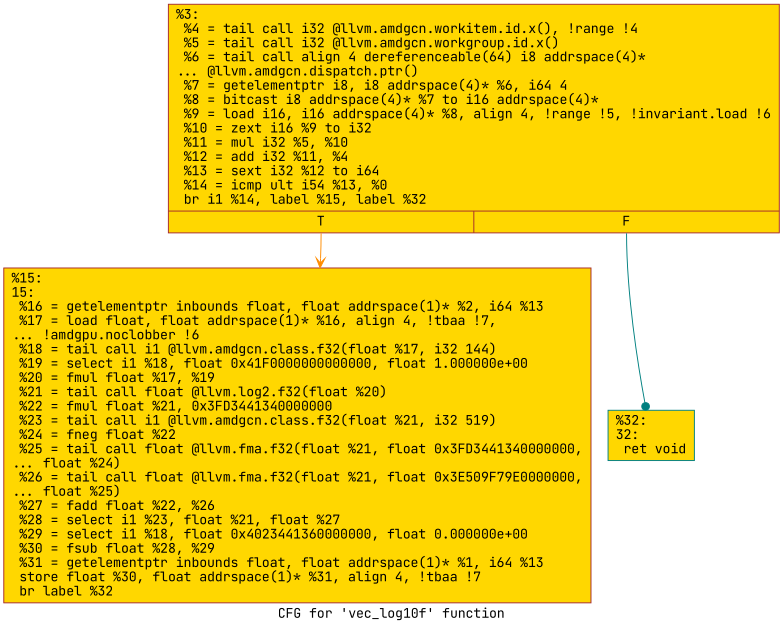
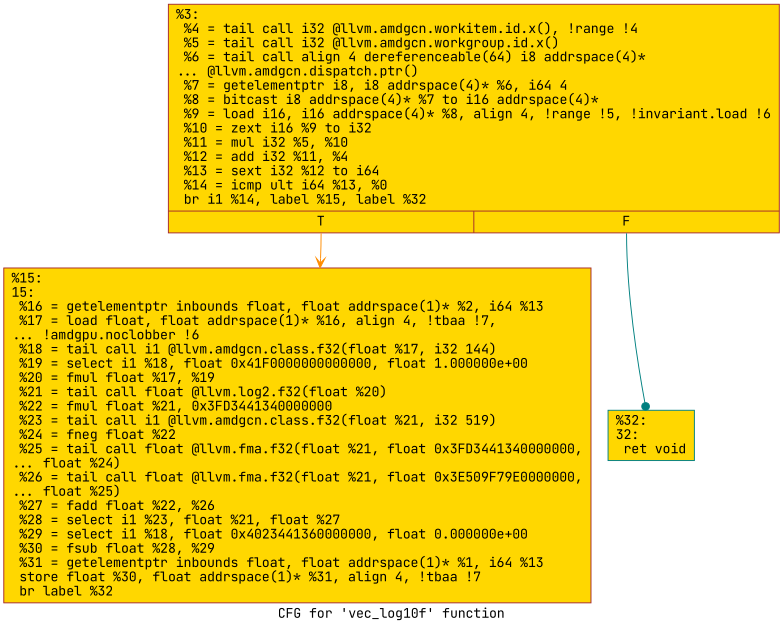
(282, 185) -> (282, 185)
